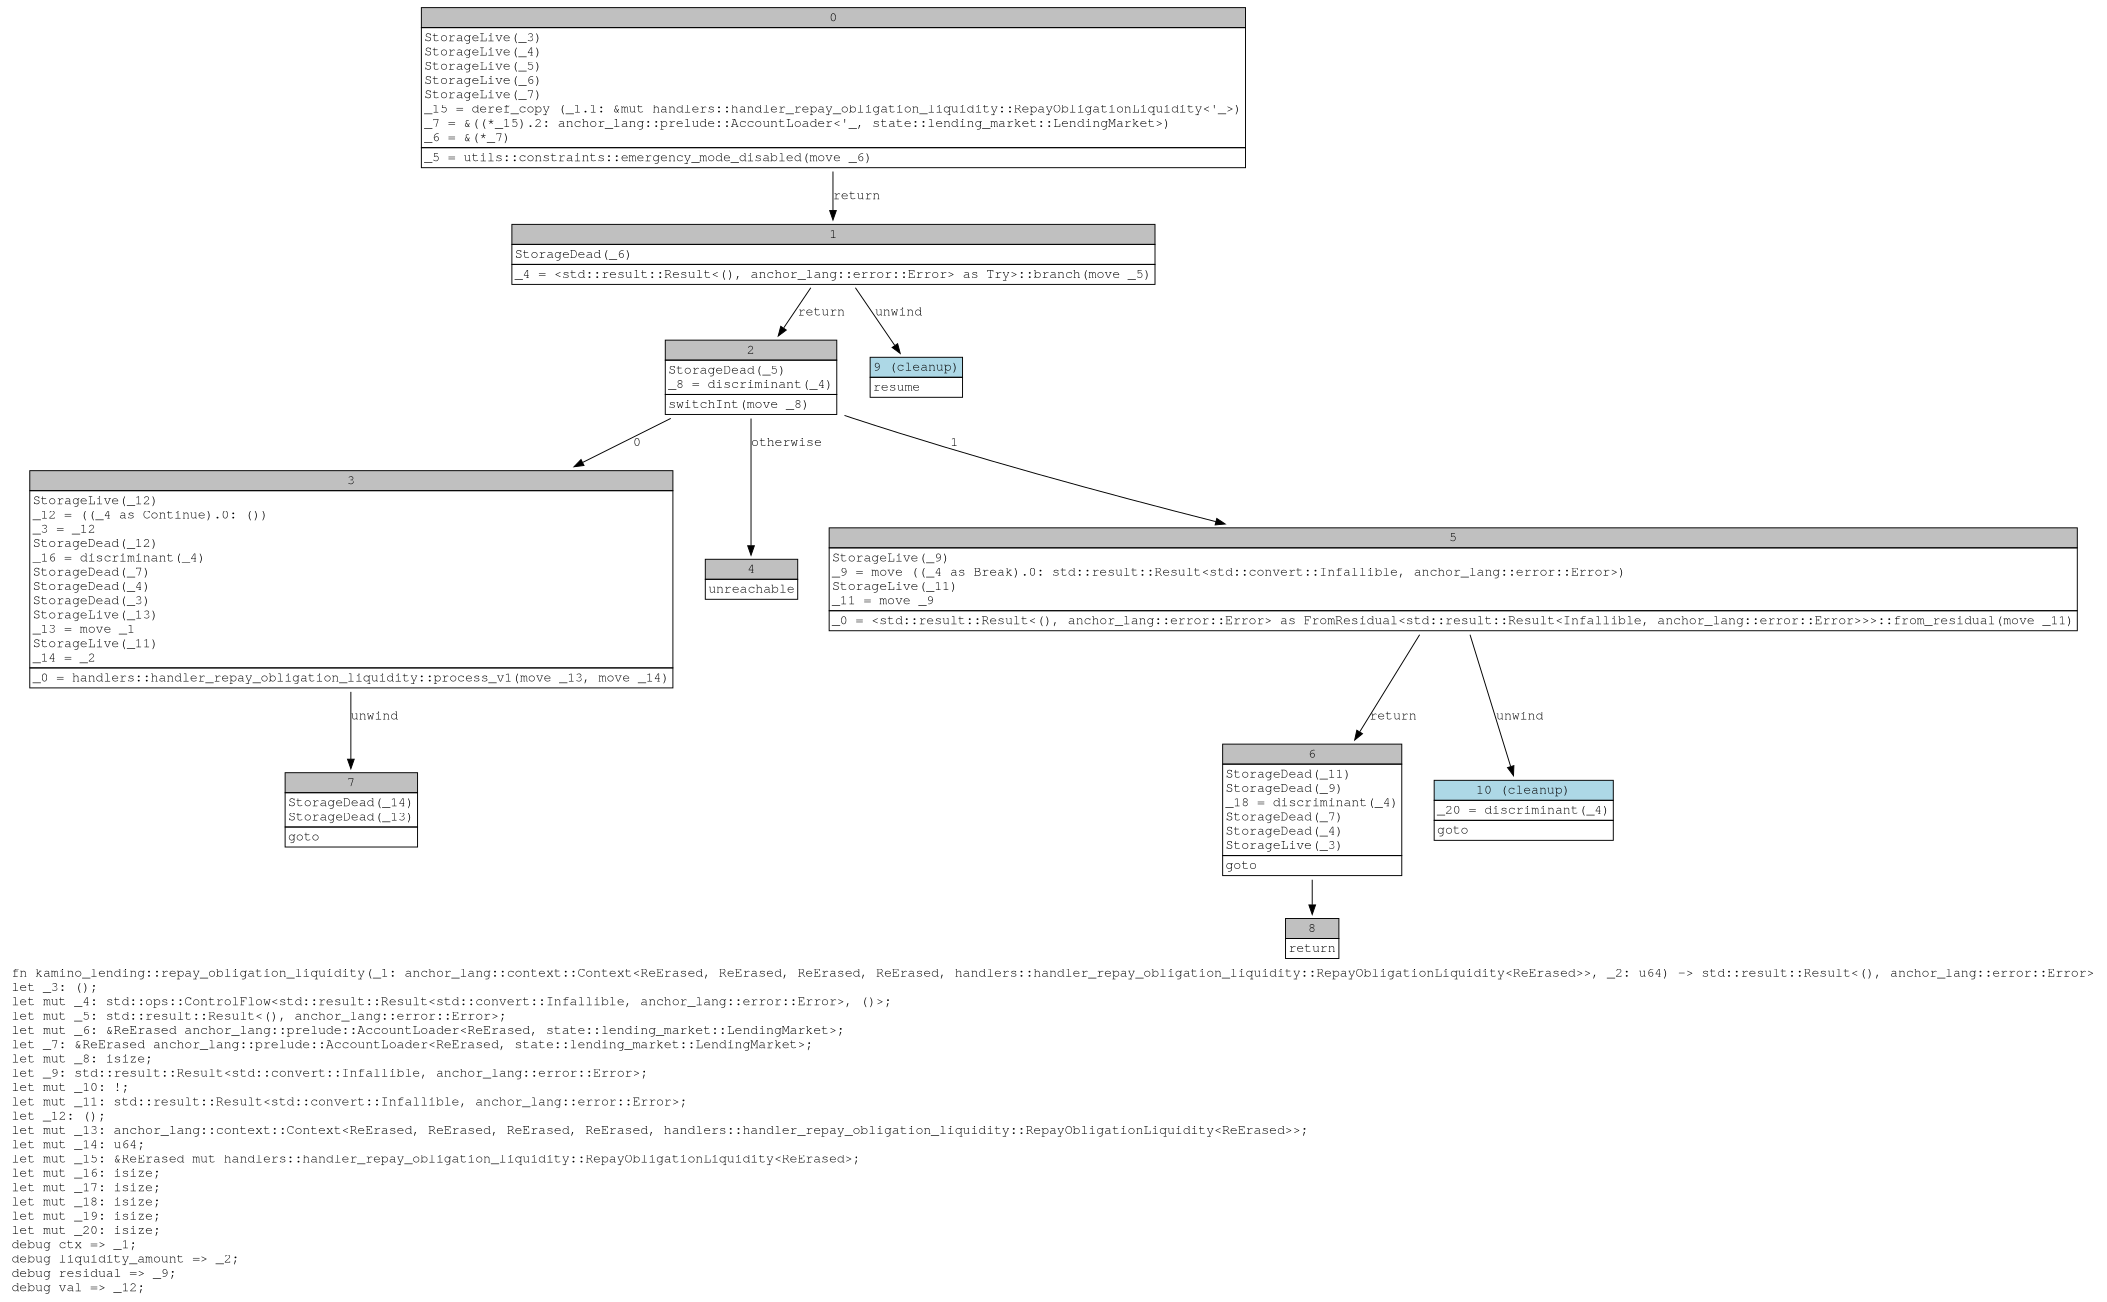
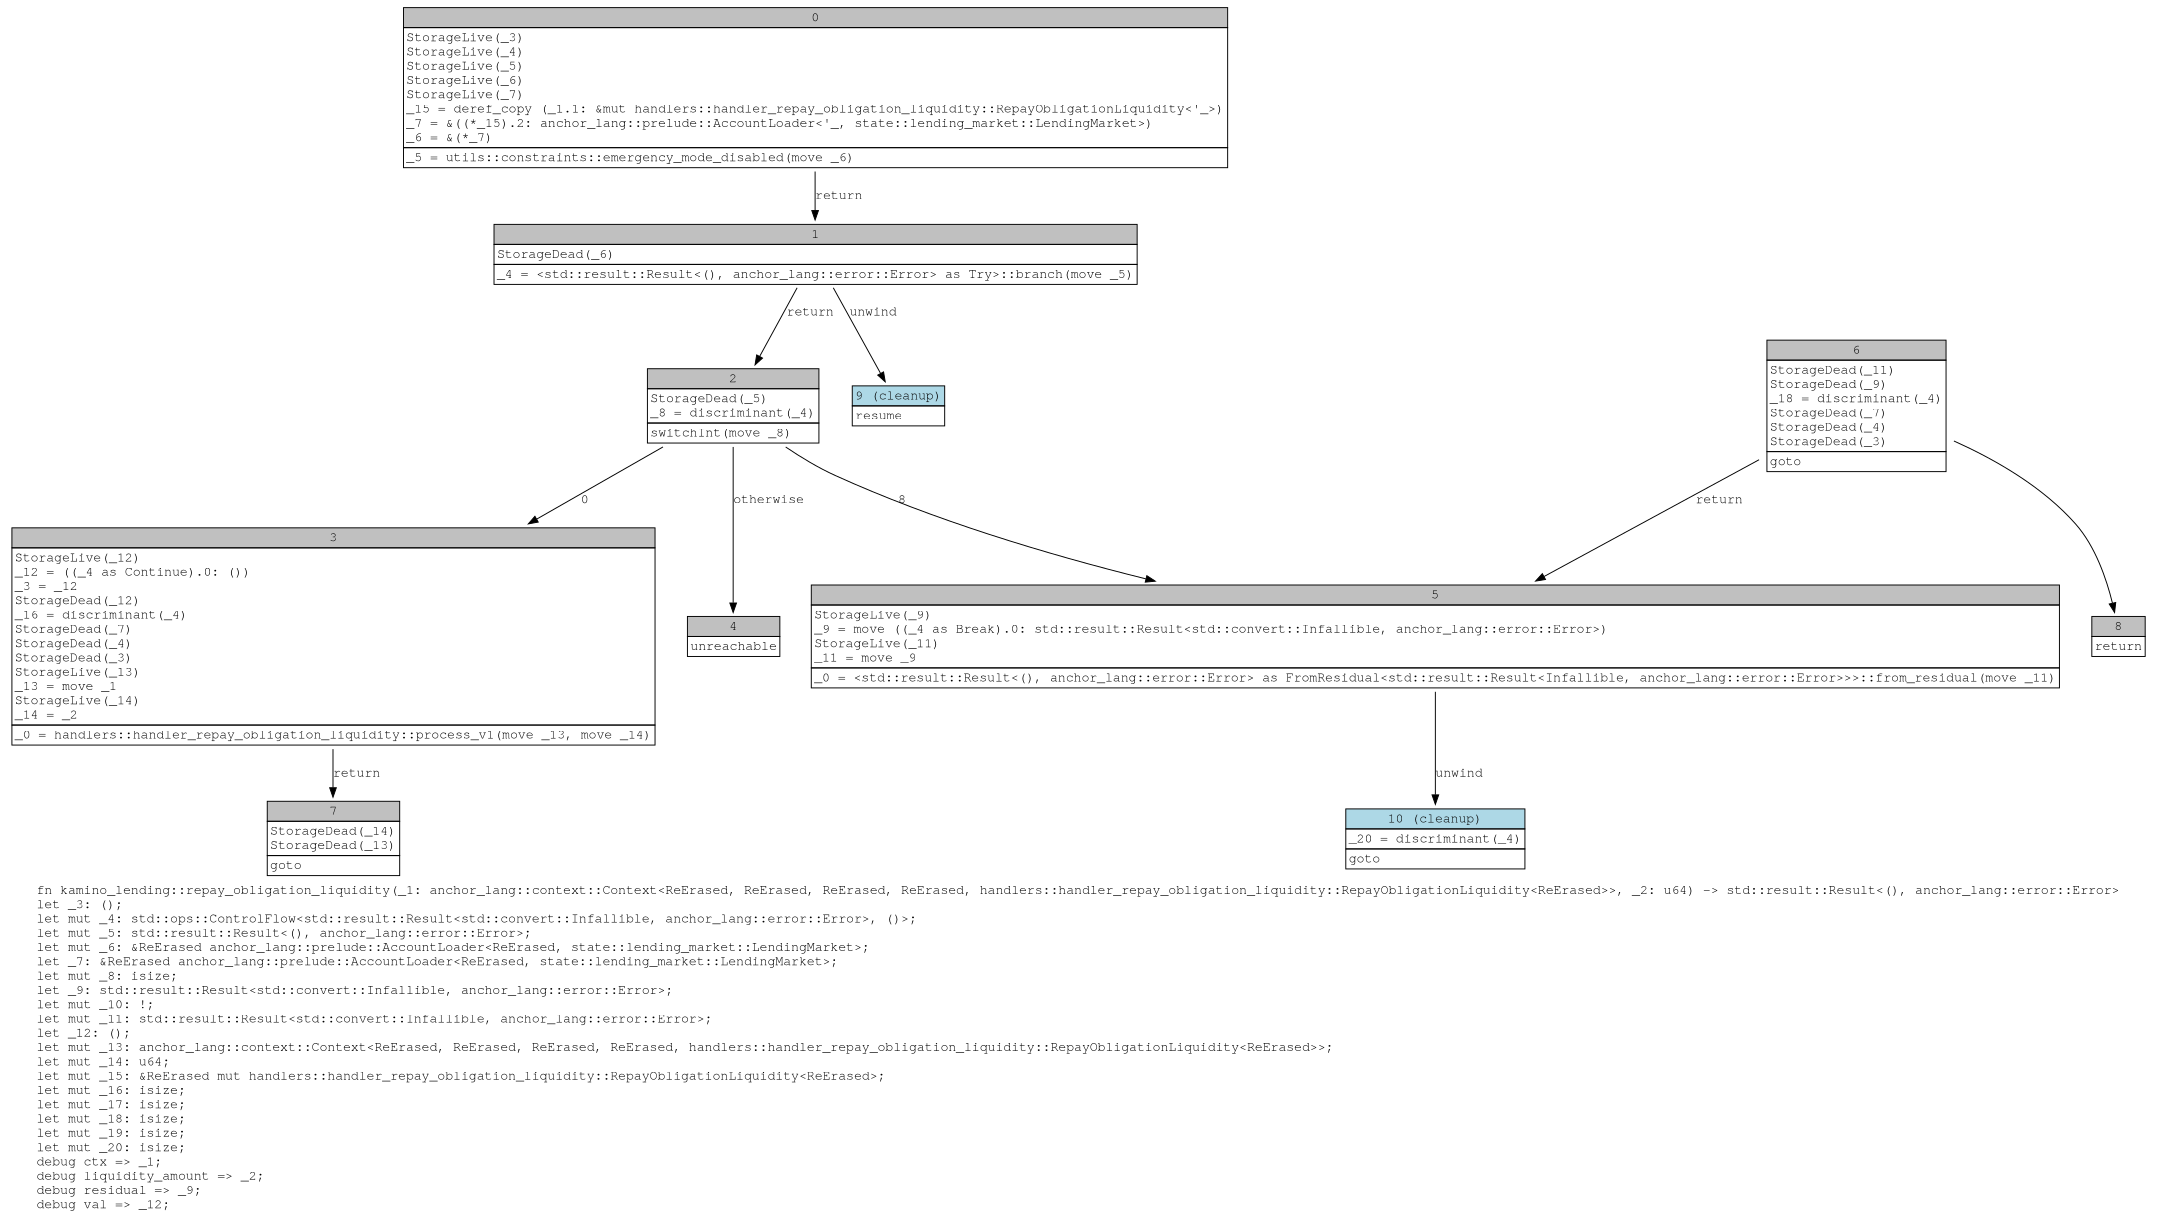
(954, 443) -> (902, 500)
(96, 643) -> (78, 700)
(1390, 683) -> (1652, 518)
(375, 716) -> (357, 773)
(1285, 845) -> (1829, 441)
